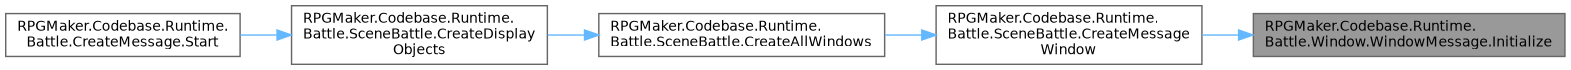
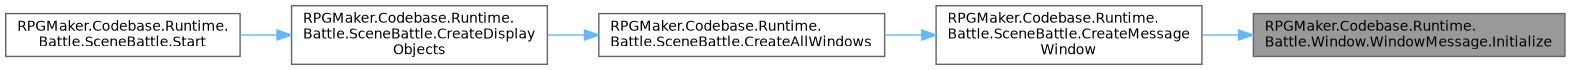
(123, 35) -> (123, 35)
